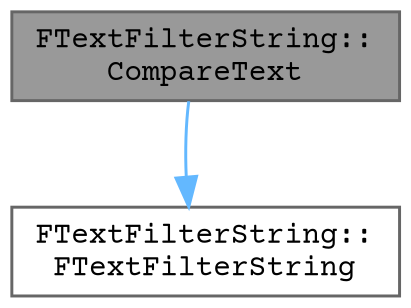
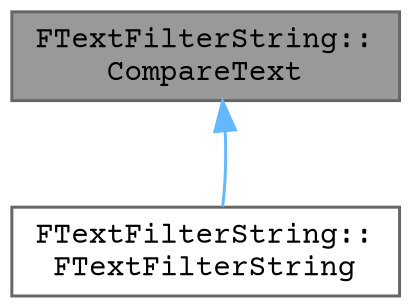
(186, 139) -> (225, 169)
